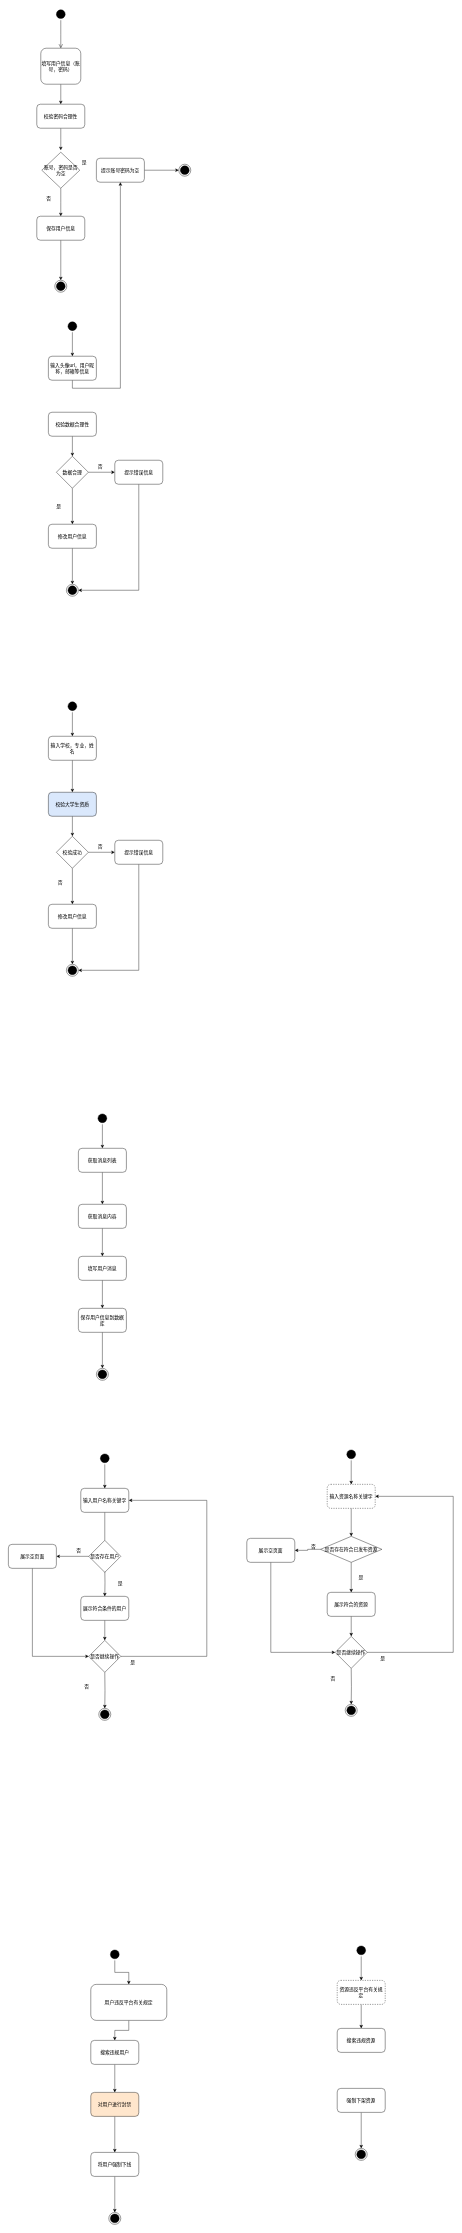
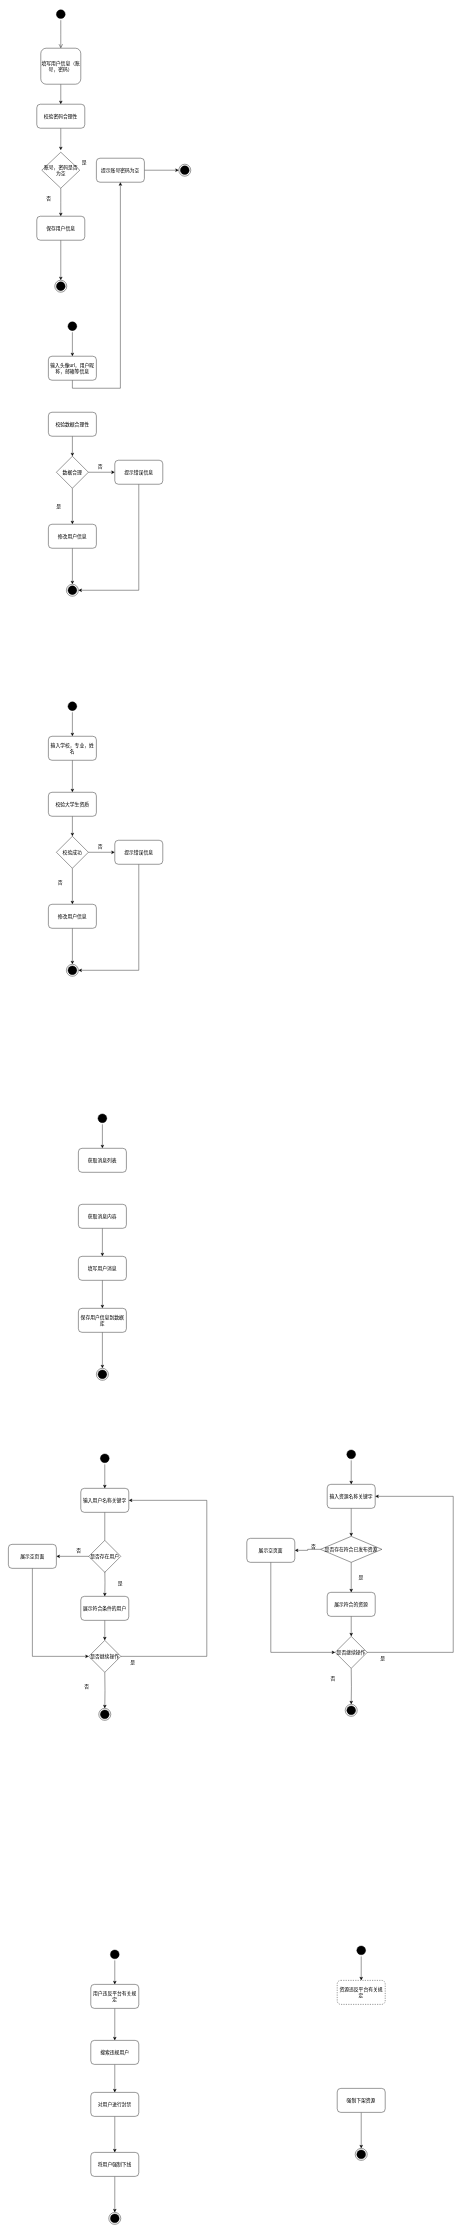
(72, 804) -> (72, 804)
(102, 1200) -> none
(351, 1496) -> (351, 1496)
(129, 2002) -> (115, 1996)
(361, 2024) -> none
(361, 2040) -> none
(115, 2104) -> (115, 2104)
